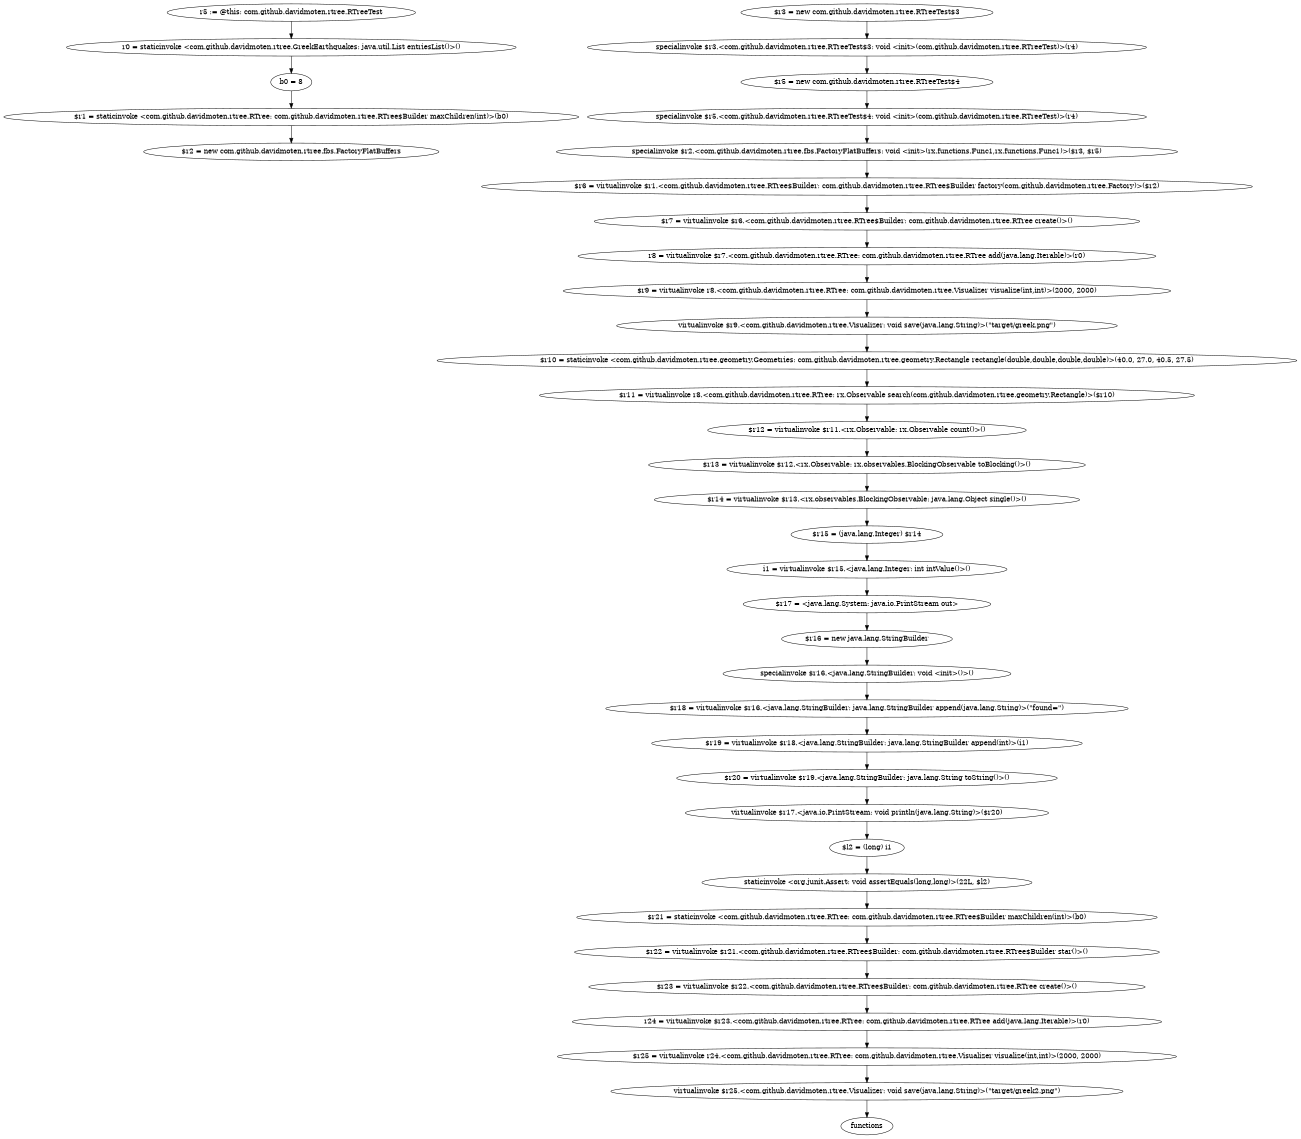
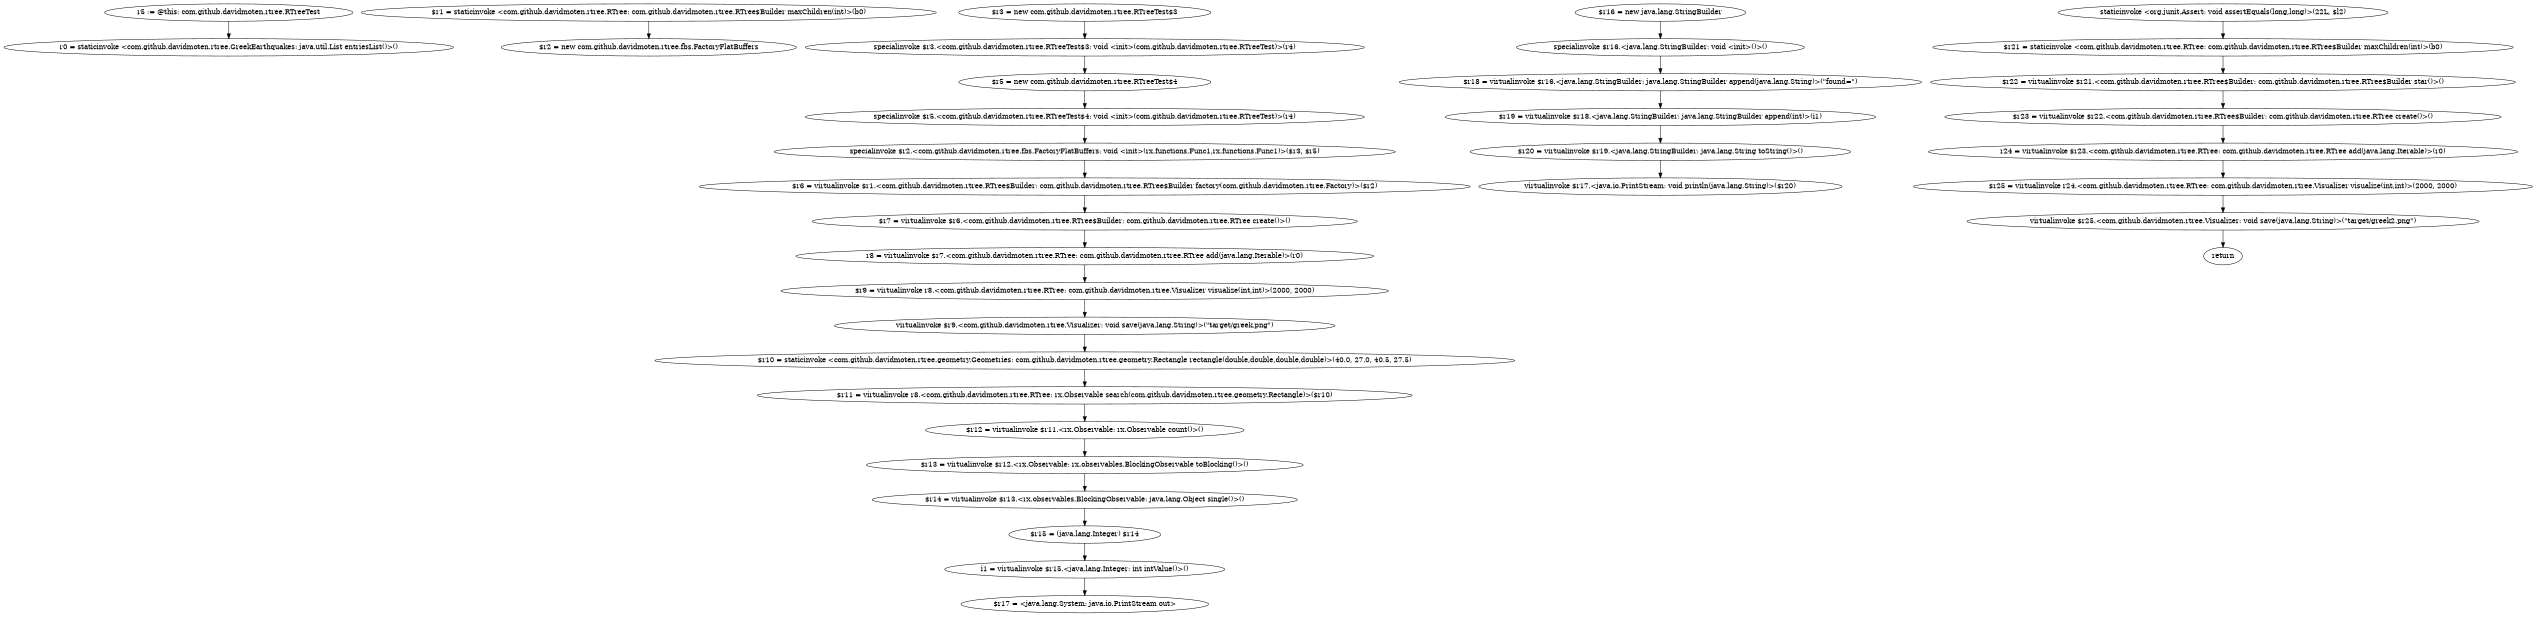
(291, 82) -> none
(867, 619) -> none
(867, 848) -> none
(867, 1126) -> (2223, 256)
